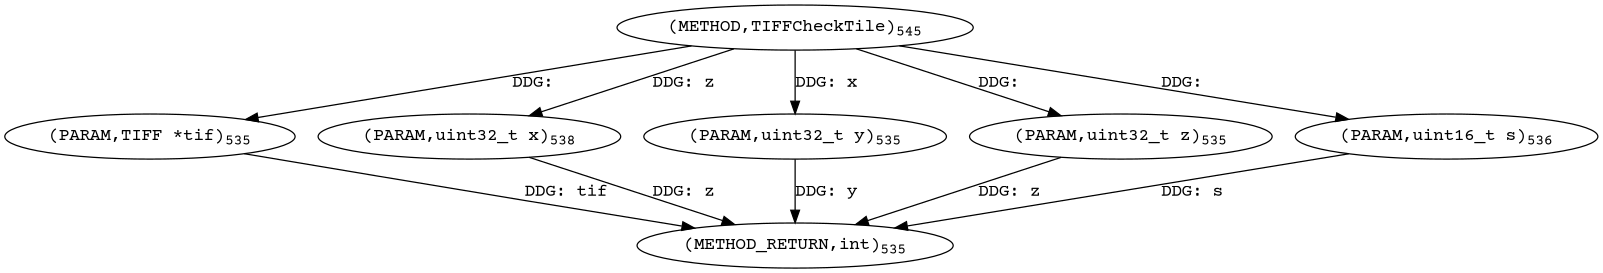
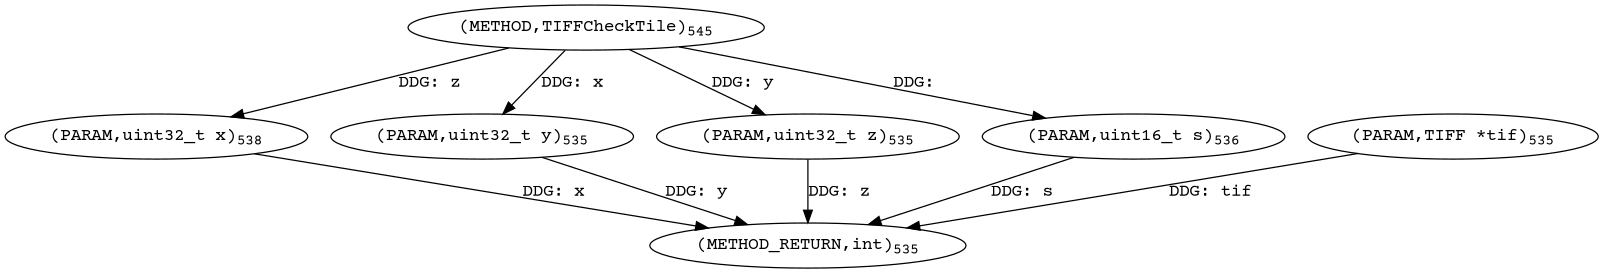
(475, 82) -> none
(1004, 82) -> (743, 82)
(684, 191) -> (554, 191)
